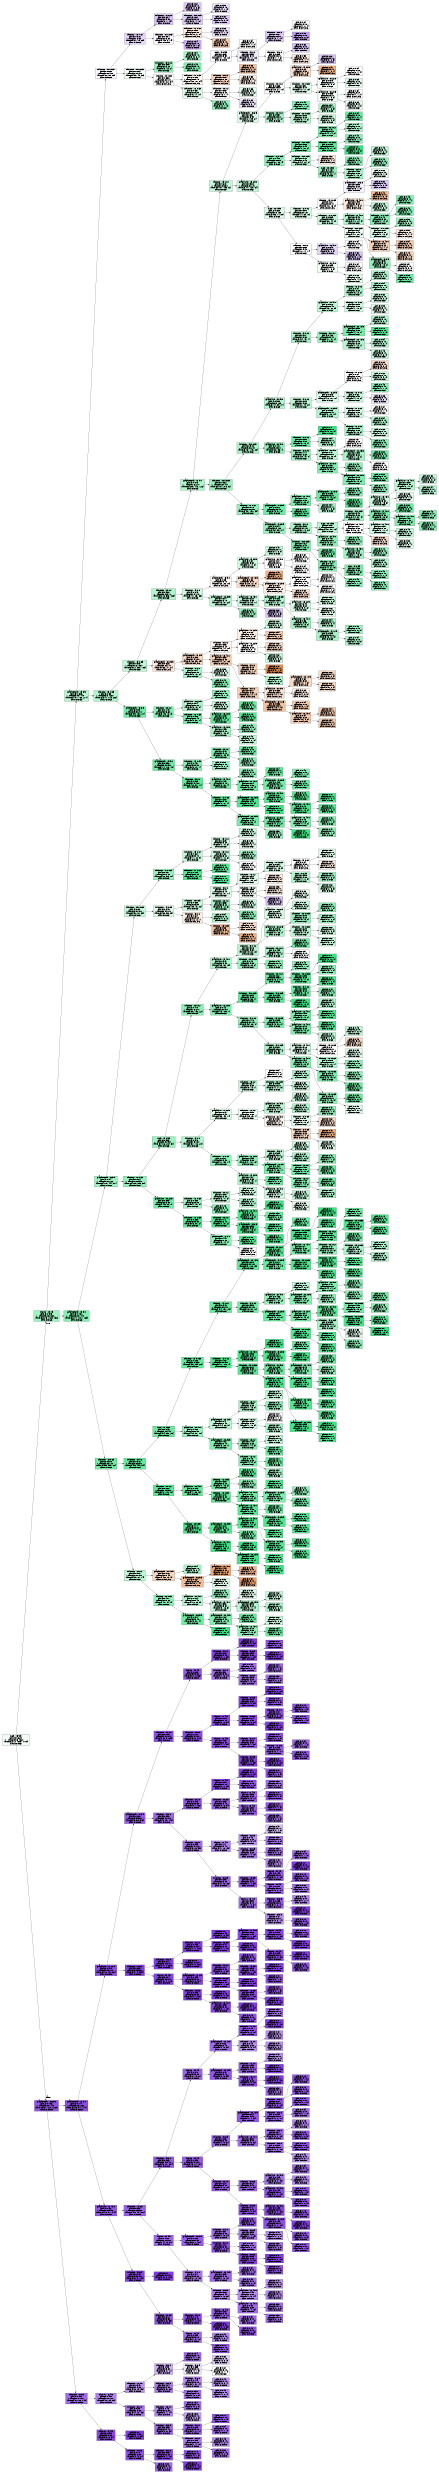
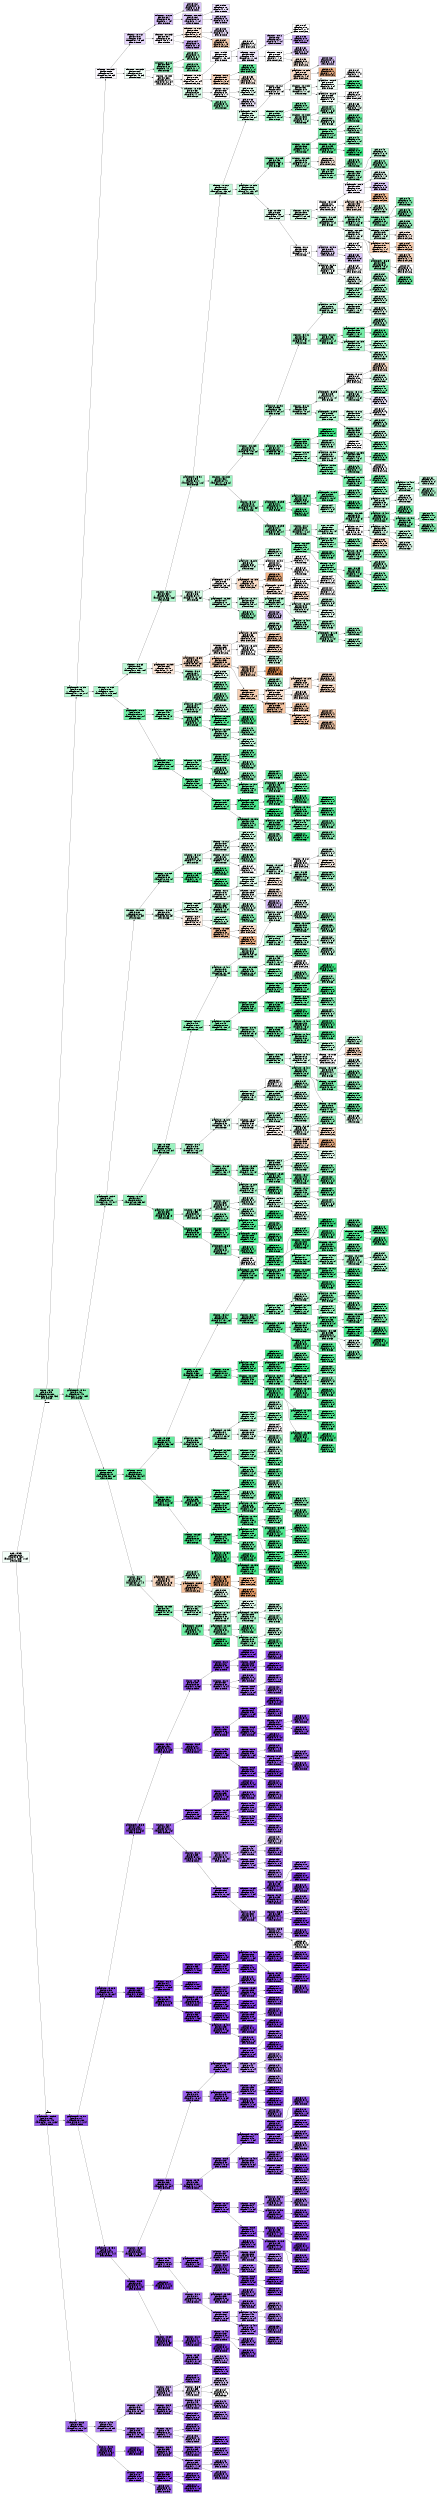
(248, 69) -> (248, 69)
(354, 83) -> (354, 84)
(380, 196) -> (380, 198)
none -> (301, 1944)
